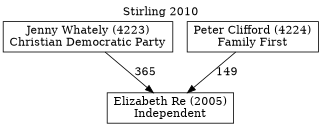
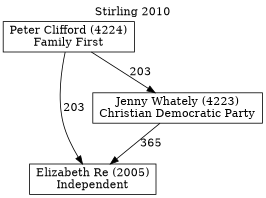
none -> (120, 70)
(227, 72) -> (74, 108)
